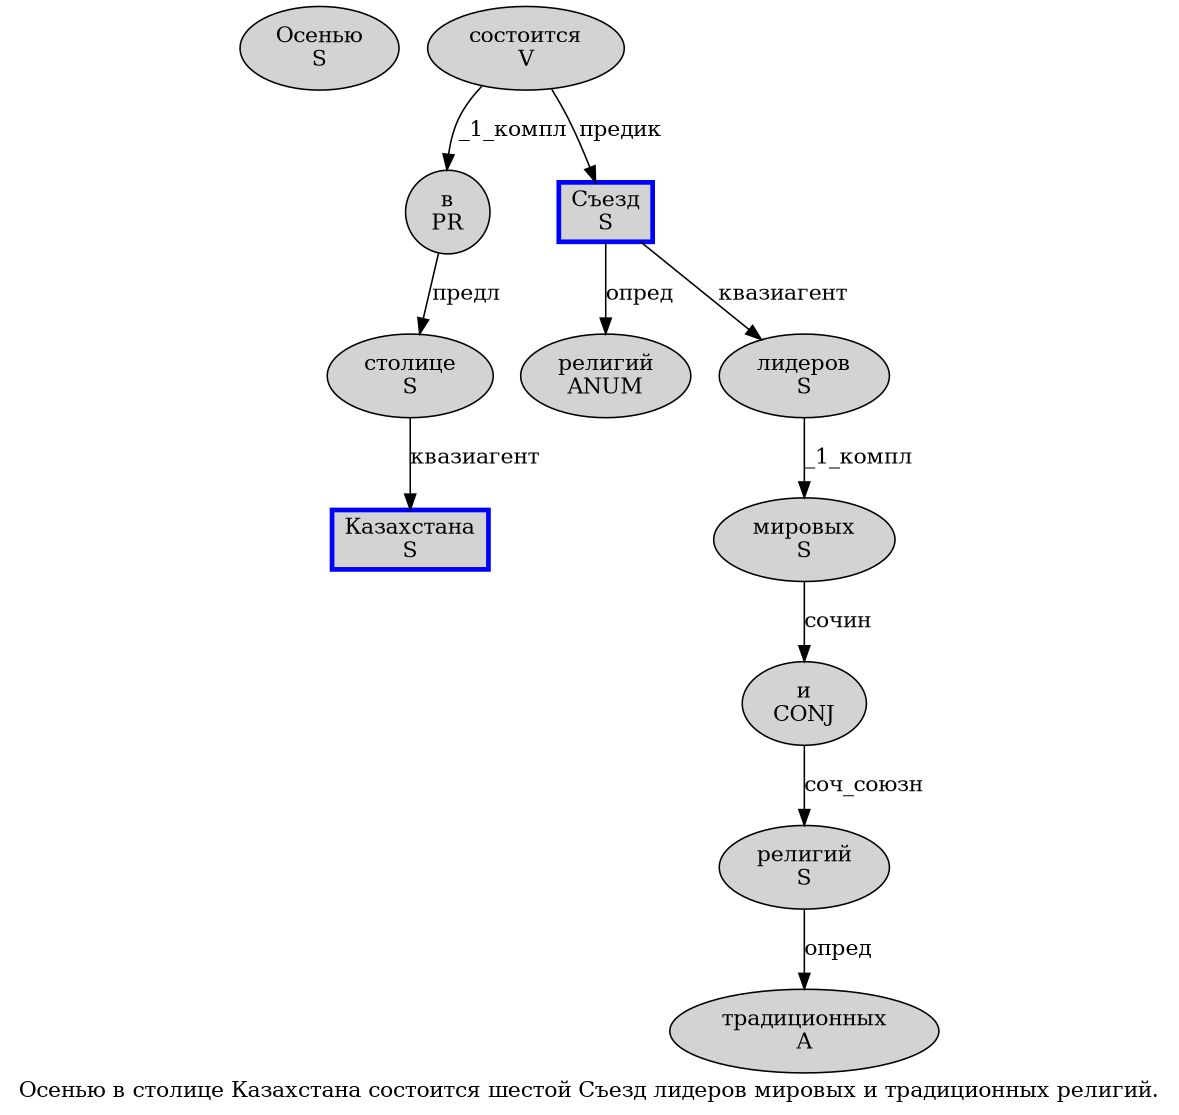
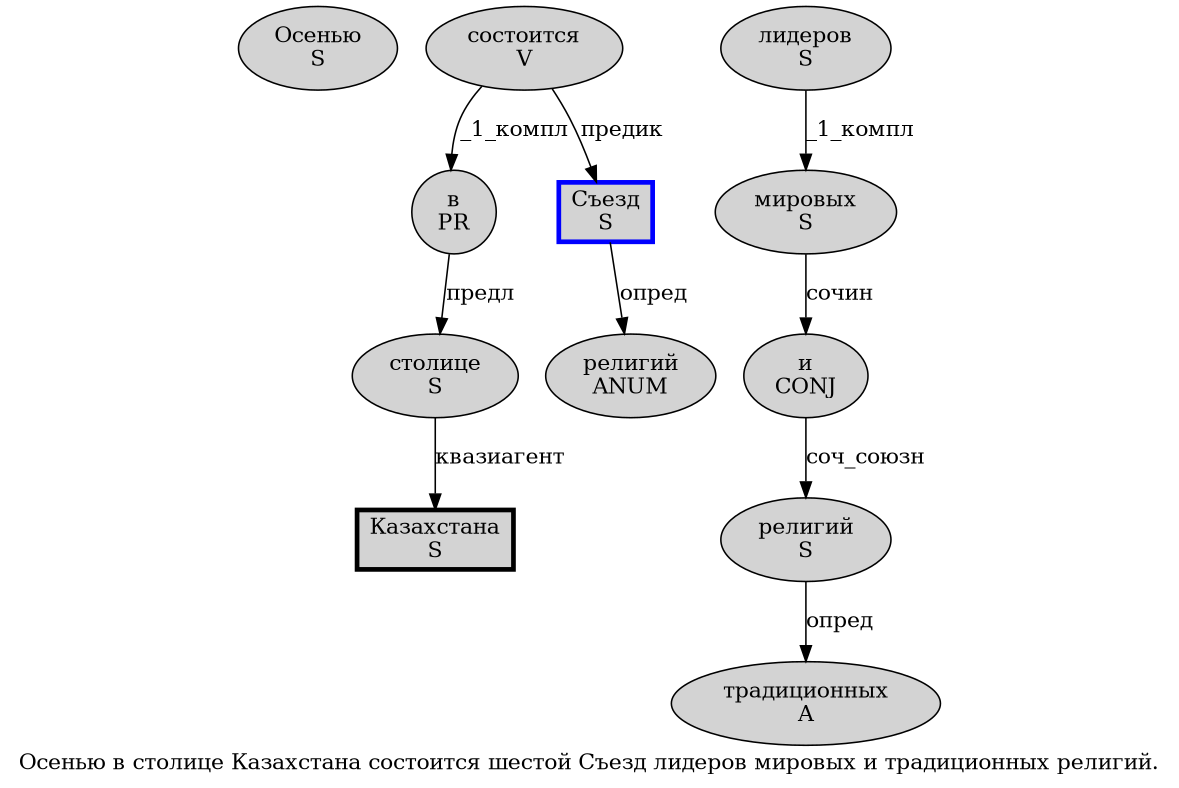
(695, 286) -> none
(410, 540) -> (435, 540)
